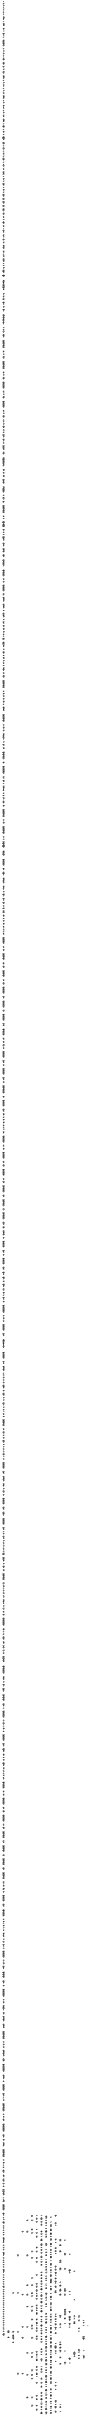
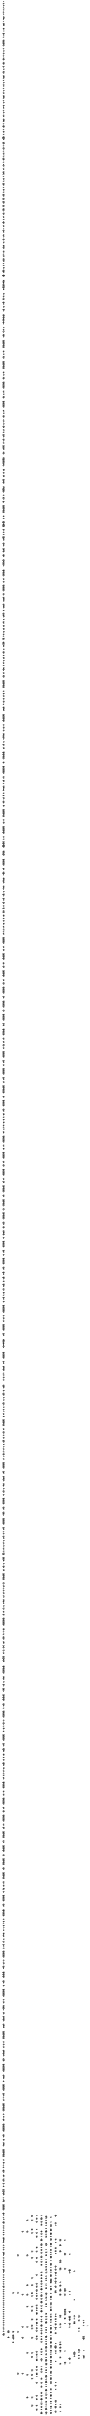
(3, 1383) -> none
